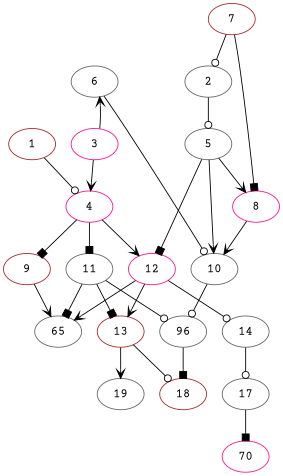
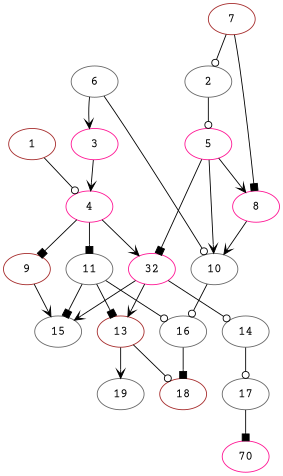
(100, 117) -> (89, 108)
(208, 144) -> (208, 144)
(152, 269) -> (152, 269)
(58, 332) -> (58, 332)
(183, 332) -> (183, 332)
